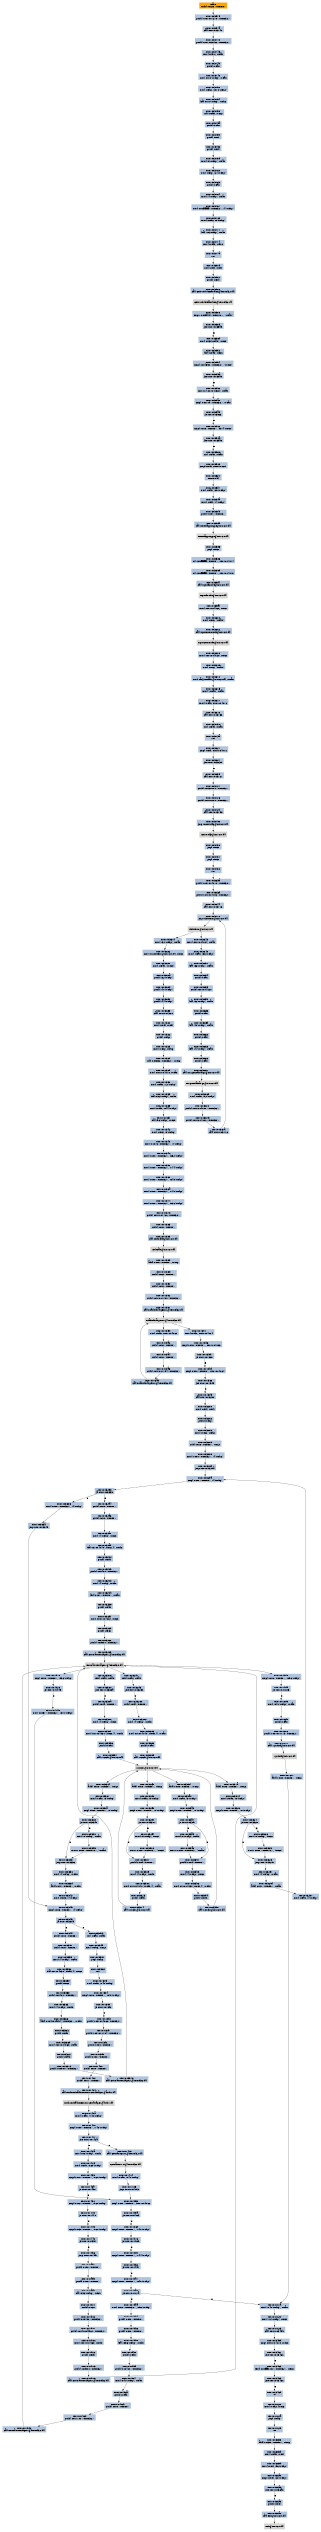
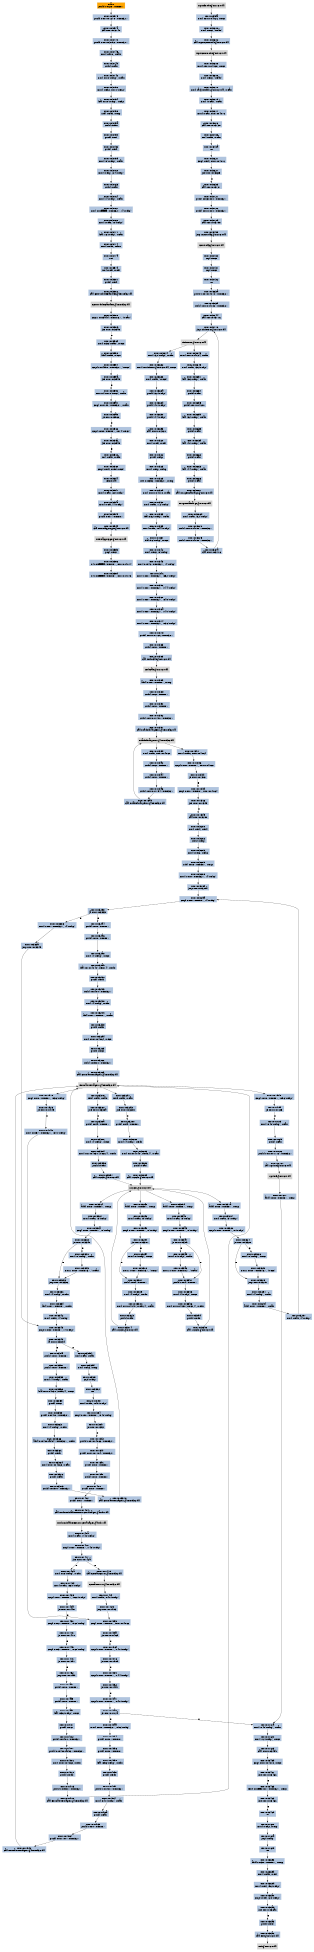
(213, 584) -> none
